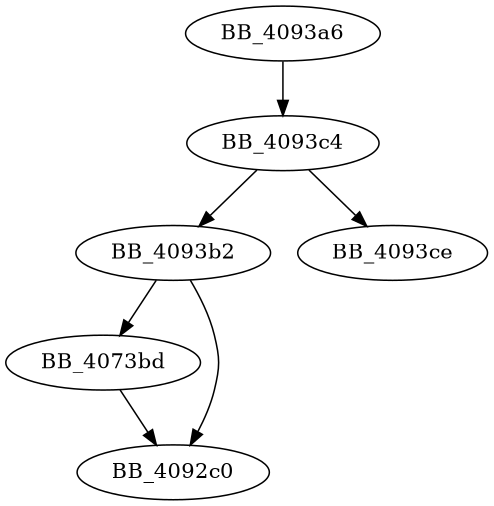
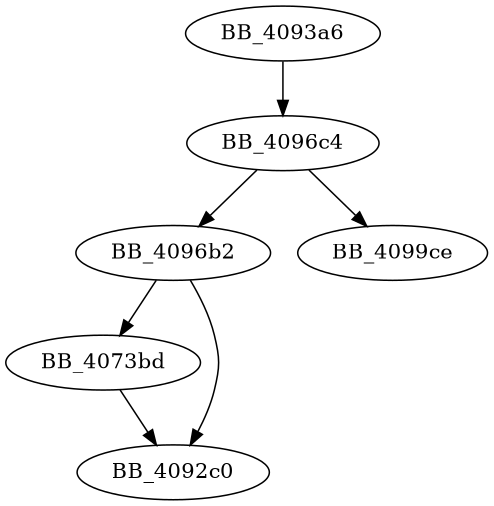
(283, 143) -> (283, 143)
(173, 253) -> (173, 253)
(393, 253) -> (393, 253)
